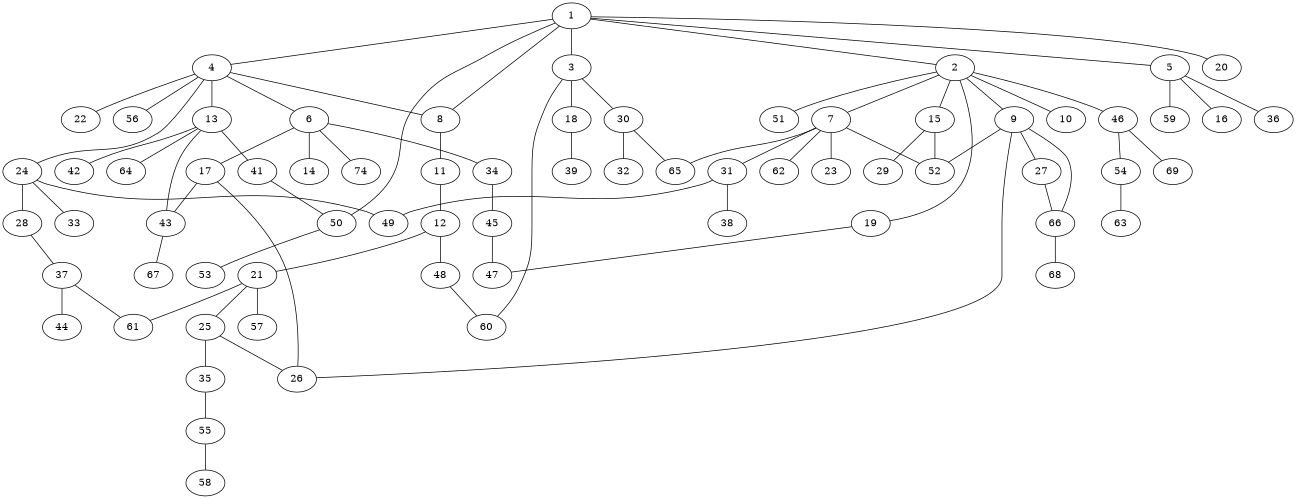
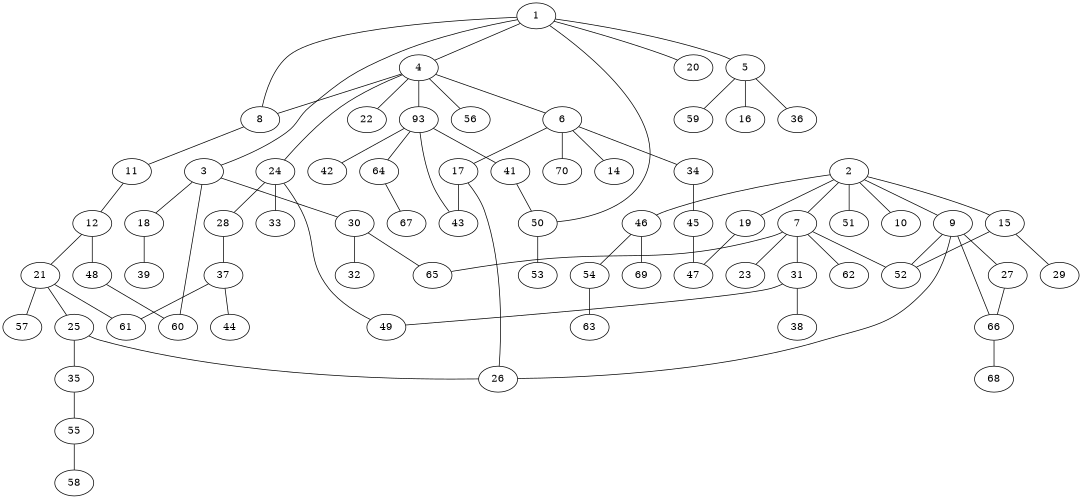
(763, 42) -> none
(212, 120) -> (419, 120)
(361, 172) -> (562, 172)
(160, 249) -> (393, 198)
